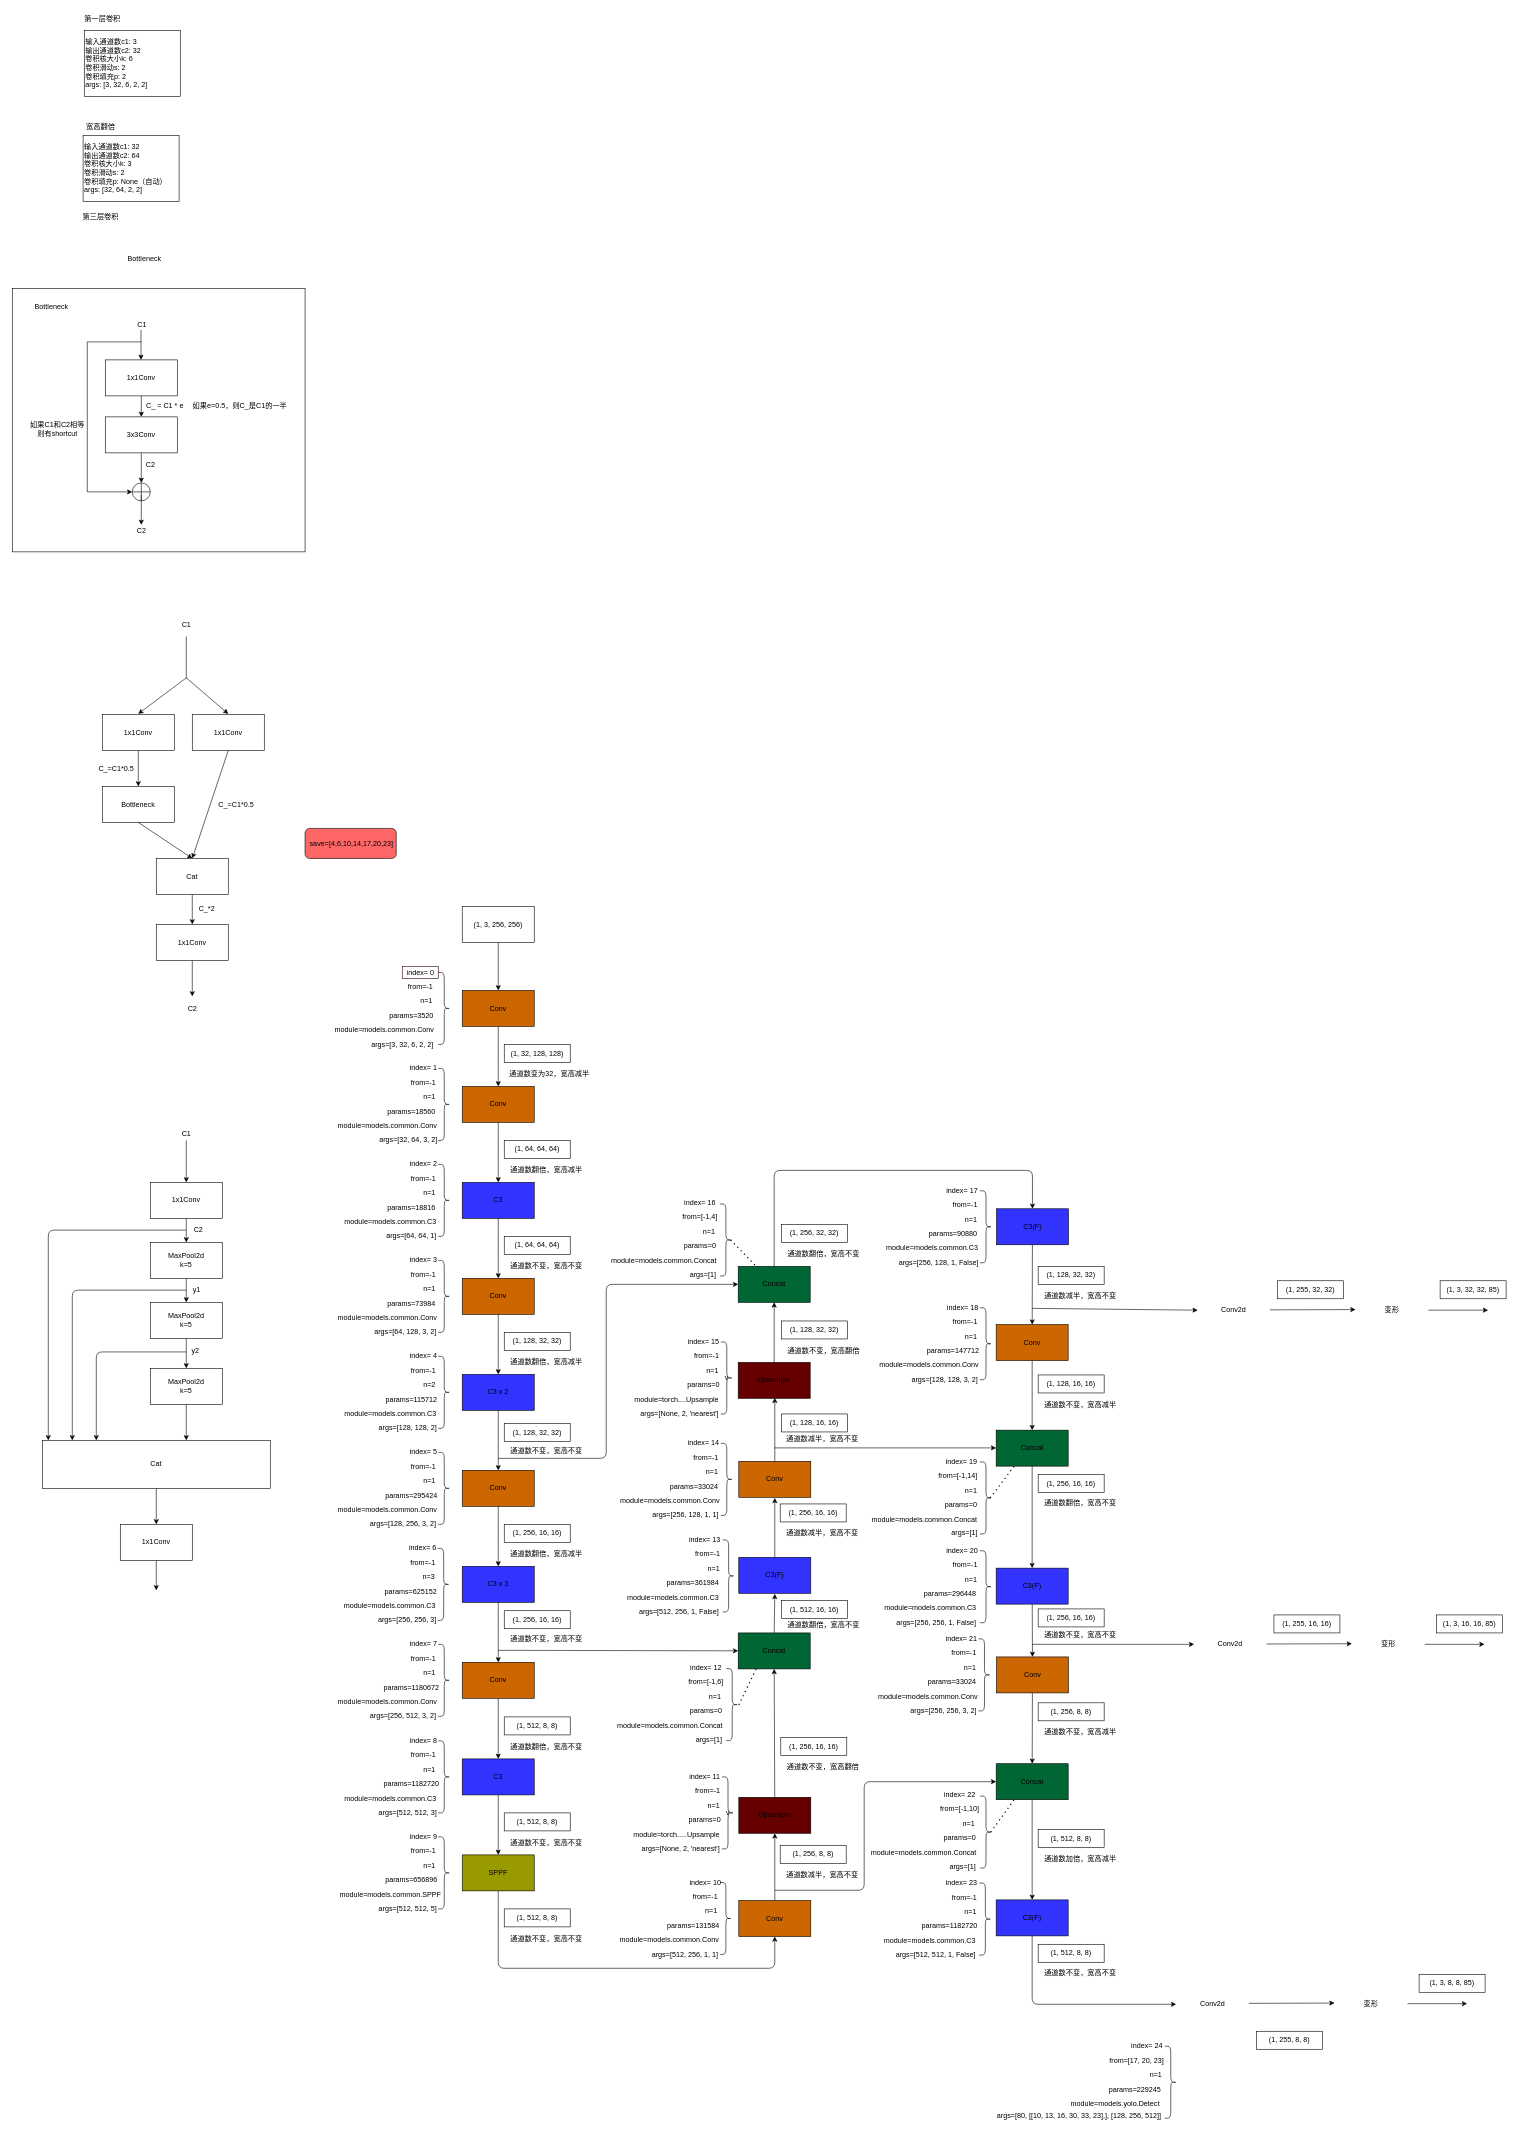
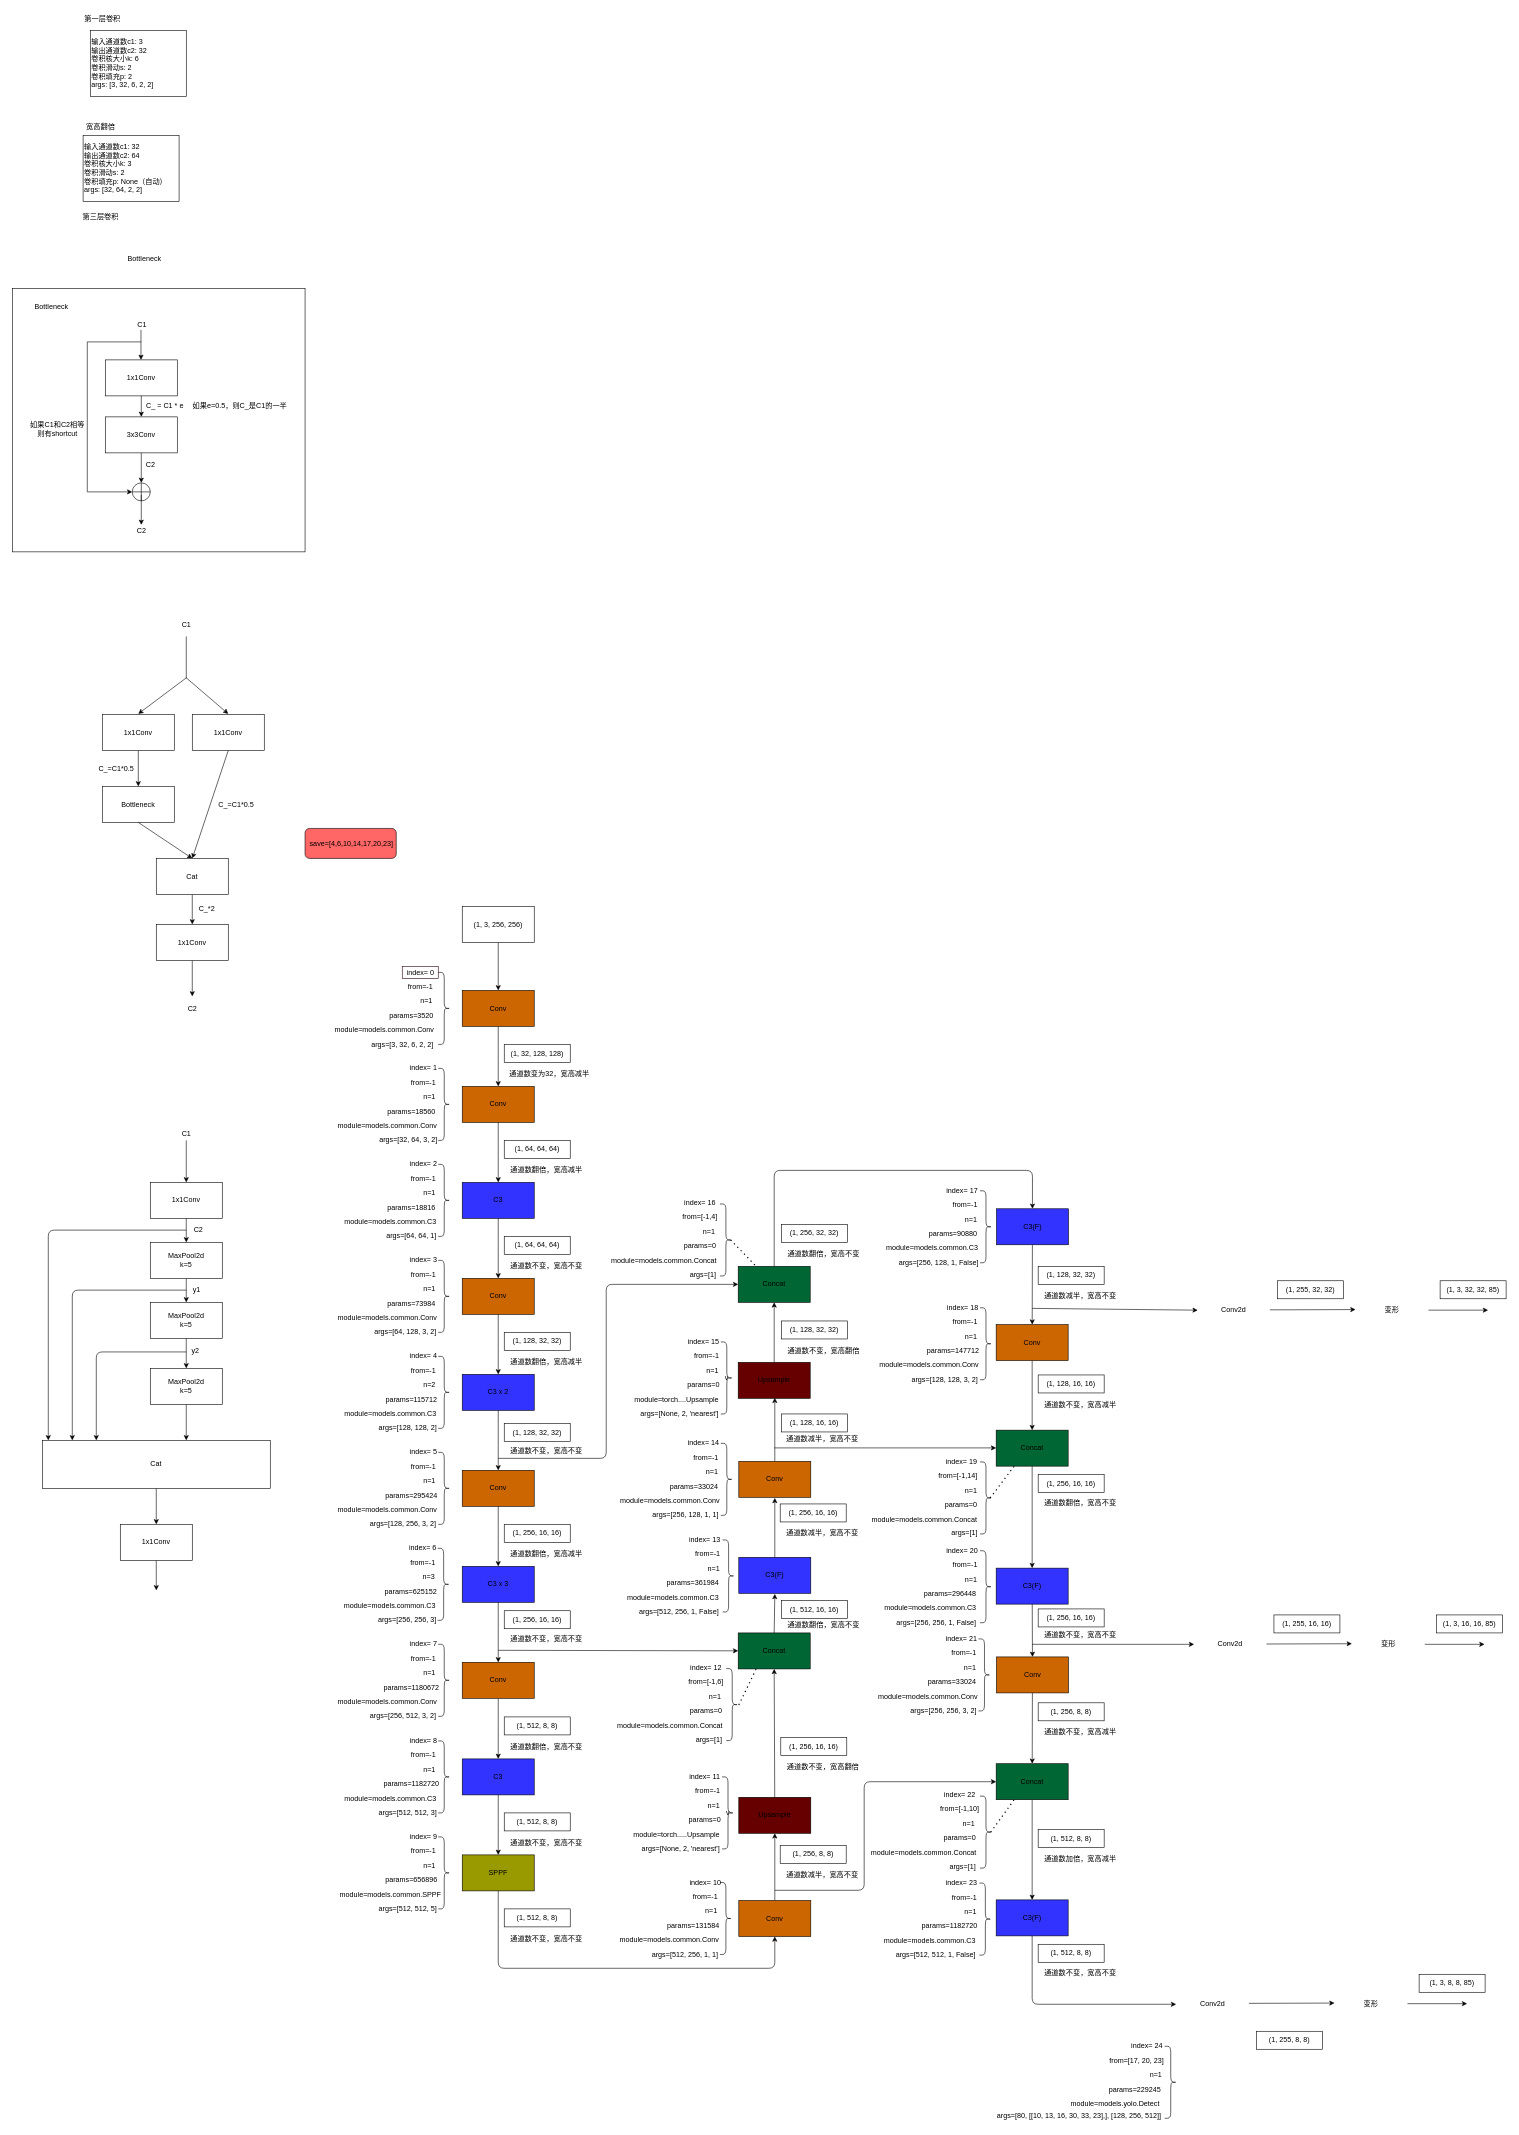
(132, 63) -> (138, 63)
